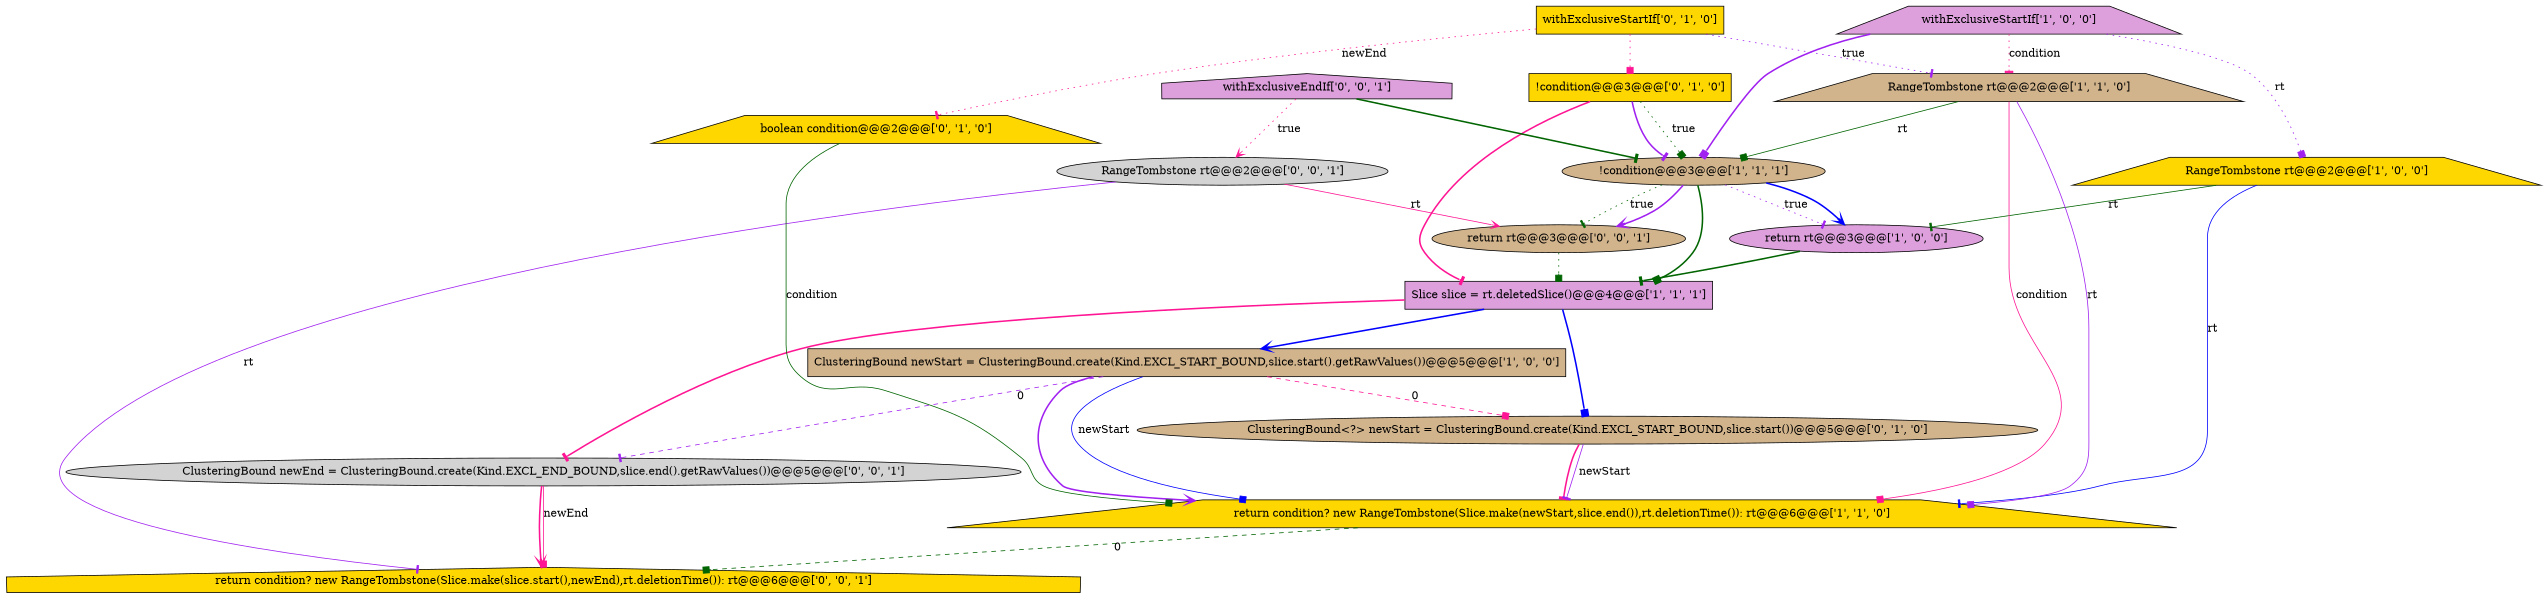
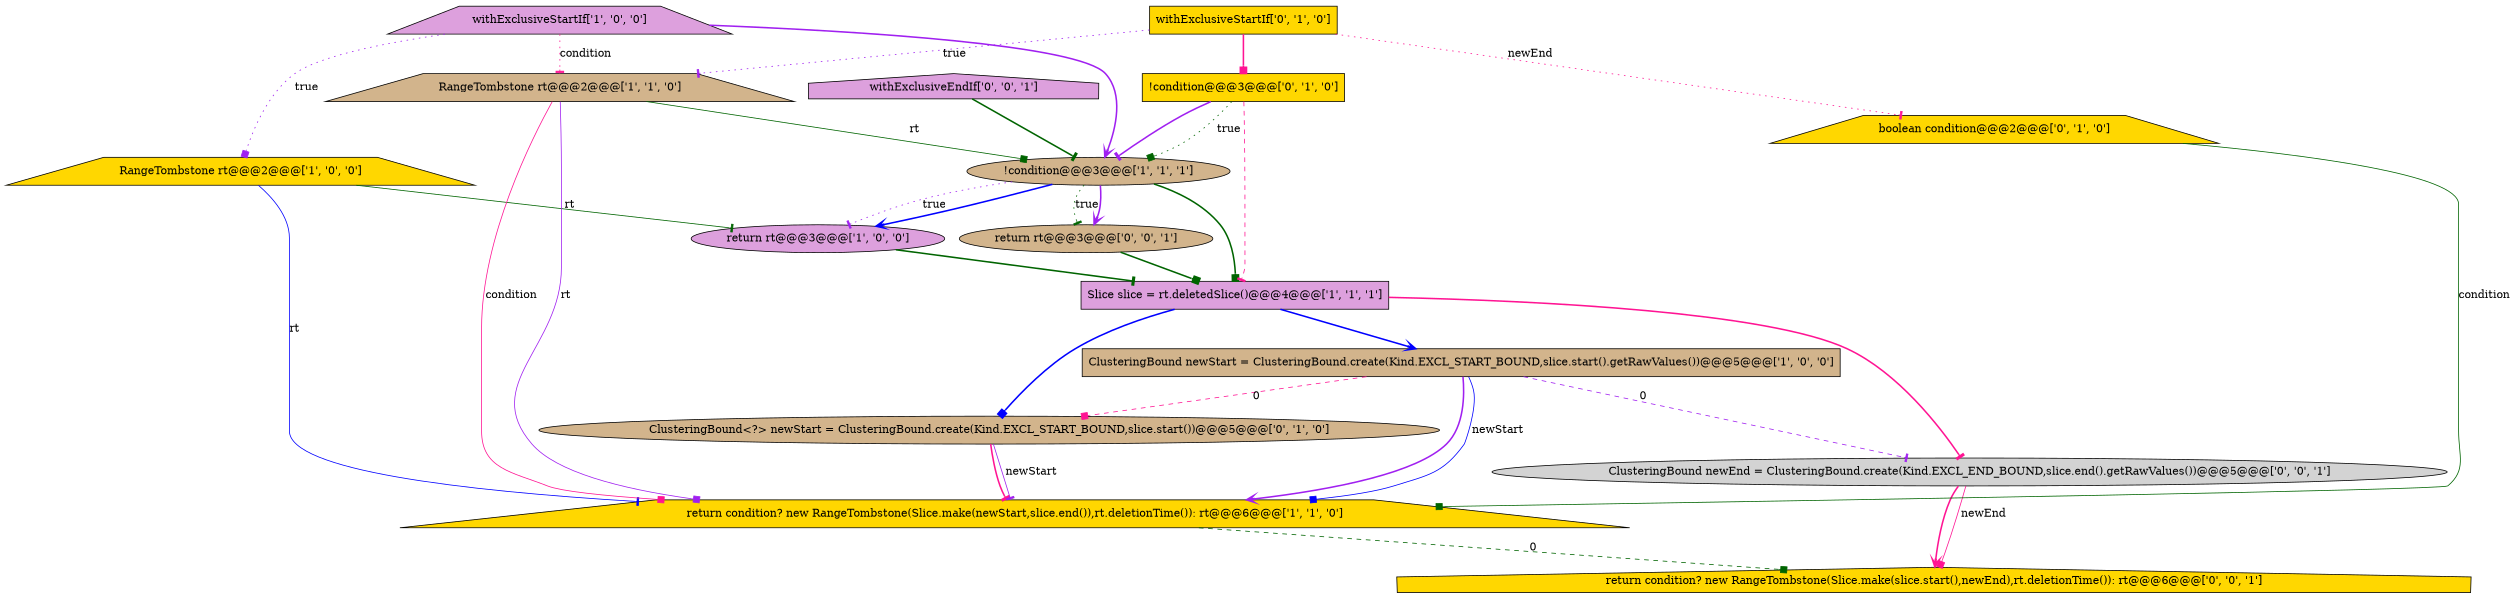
(1630, 50) -> (1243, 50)
(1773, 71) -> (950, 40)
(2280, 88) -> (307, 88)
(1222, 171) -> none
(1468, 172) -> (1245, 190)
(1559, 263) -> (1156, 265)
